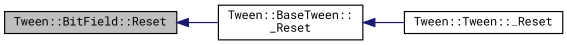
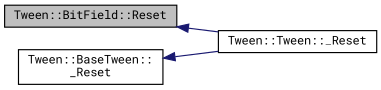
(203, 23) -> (203, 30)
